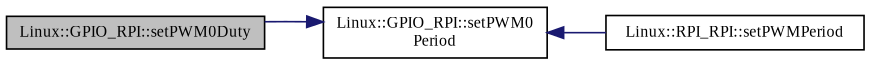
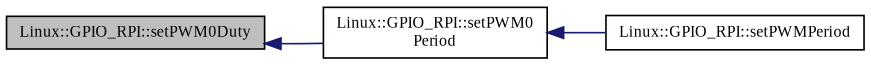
(286, 22) -> (302, 44)
(735, 33) -> (735, 33)
